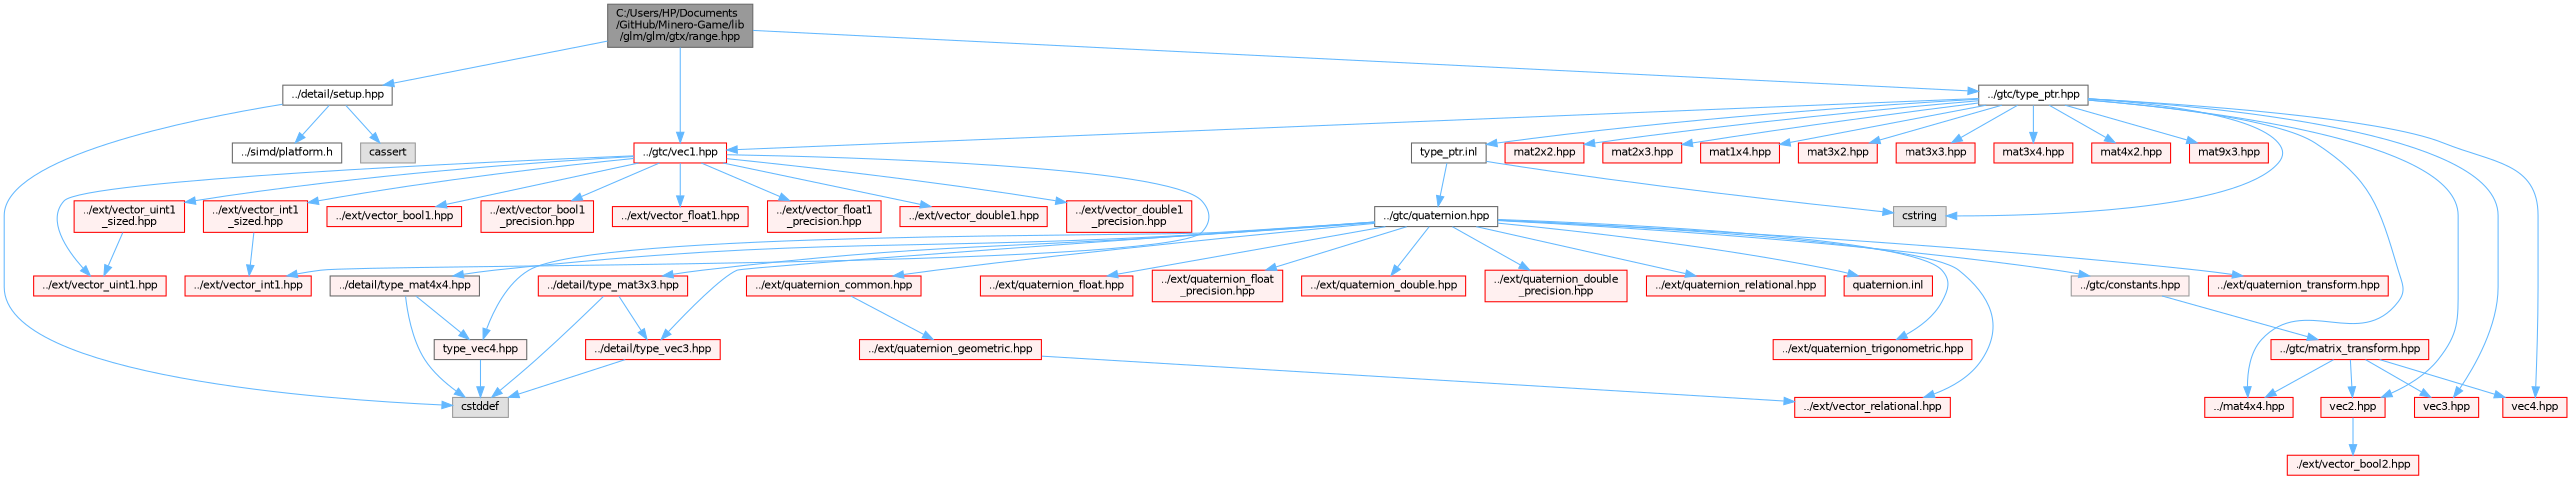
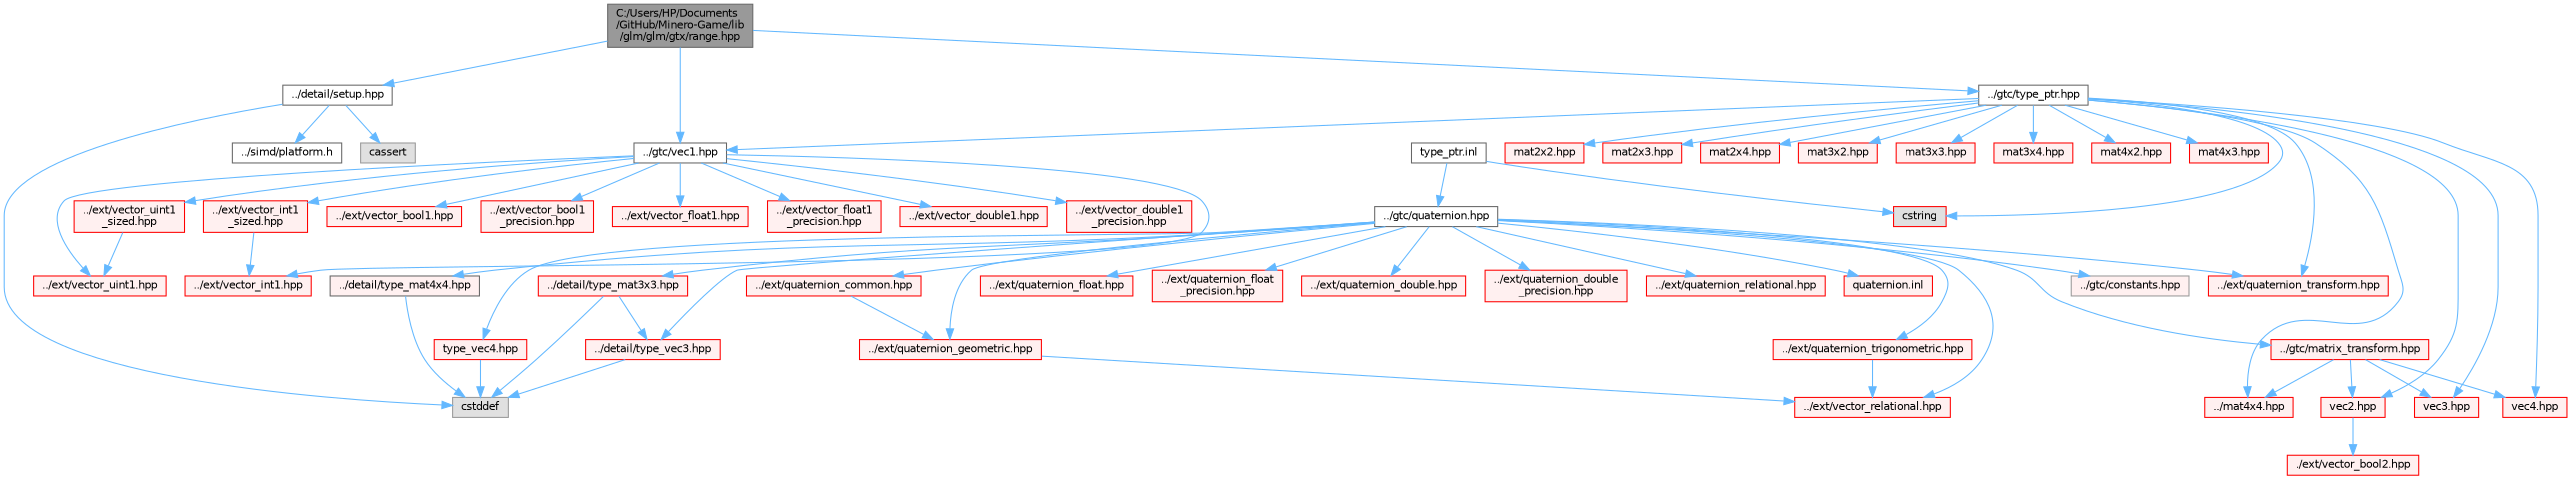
(1737, 117) -> (2295, 143)
(680, 153) -> (680, 153)
(1740, 153) -> (1740, 153)
(2229, 153) -> (2229, 153)
(1920, 217) -> (1920, 217)
none -> (1140, 245)
(439, 314) -> none
(2235, 316) -> (2021, 272)
(480, 350) -> (480, 350)
none -> (1873, 373)
